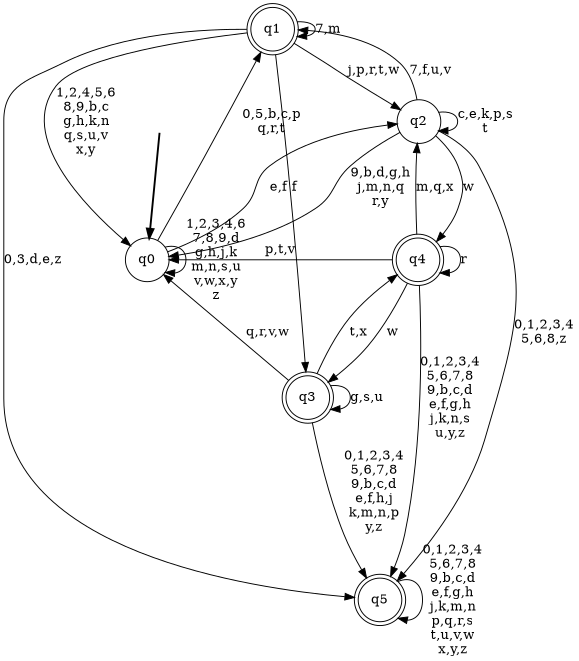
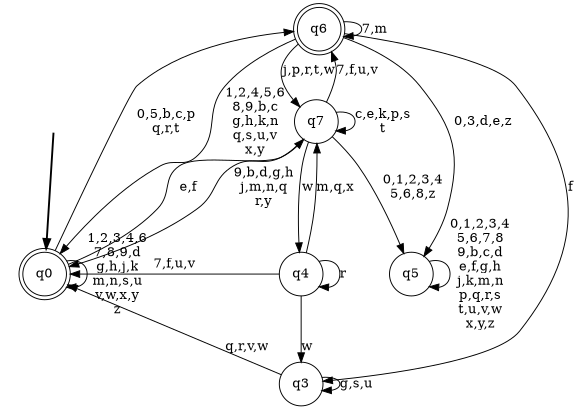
(273, 29) -> (319, 29)
(419, 122) -> (316, 122)
(281, 250) -> (175, 264)
(147, 260) -> (45, 274)
(418, 260) -> (301, 274)
(346, 322) -> none
(308, 398) -> (301, 384)
(418, 428) -> none
(331, 498) -> none
(380, 600) -> (411, 274)
